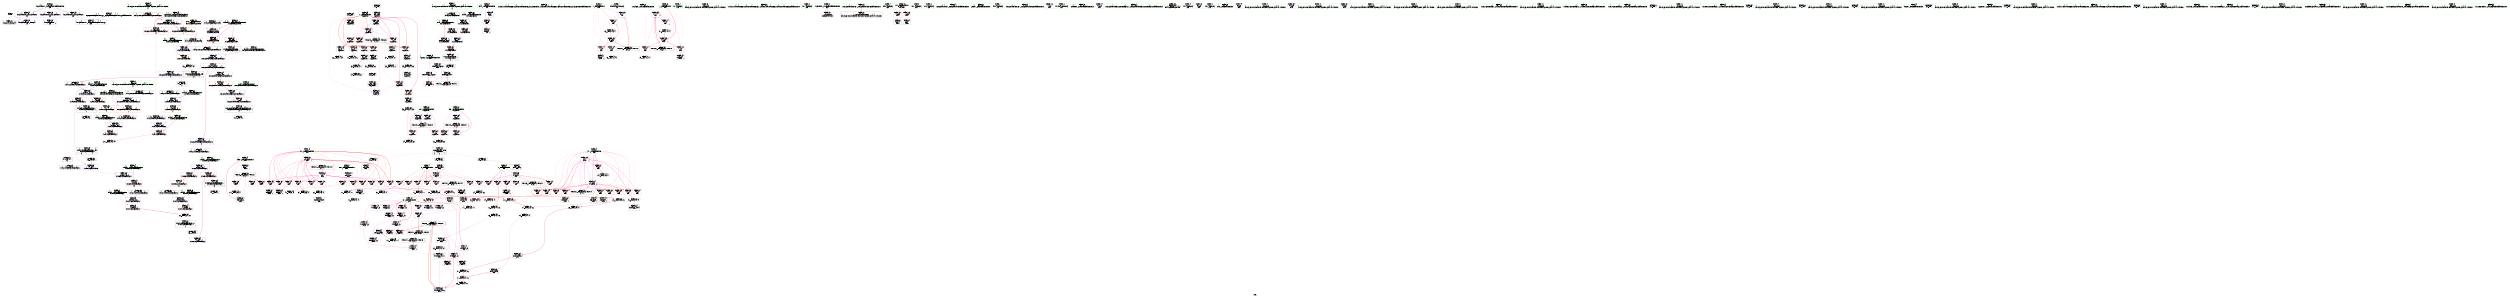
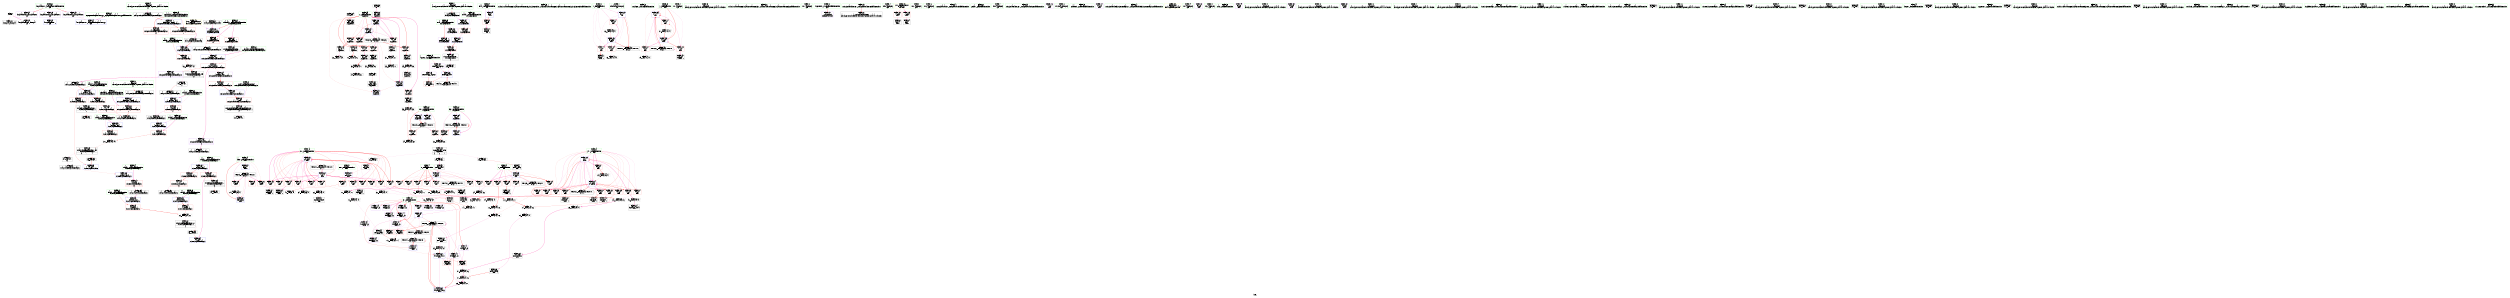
(418, 224) -> (410, 224)
